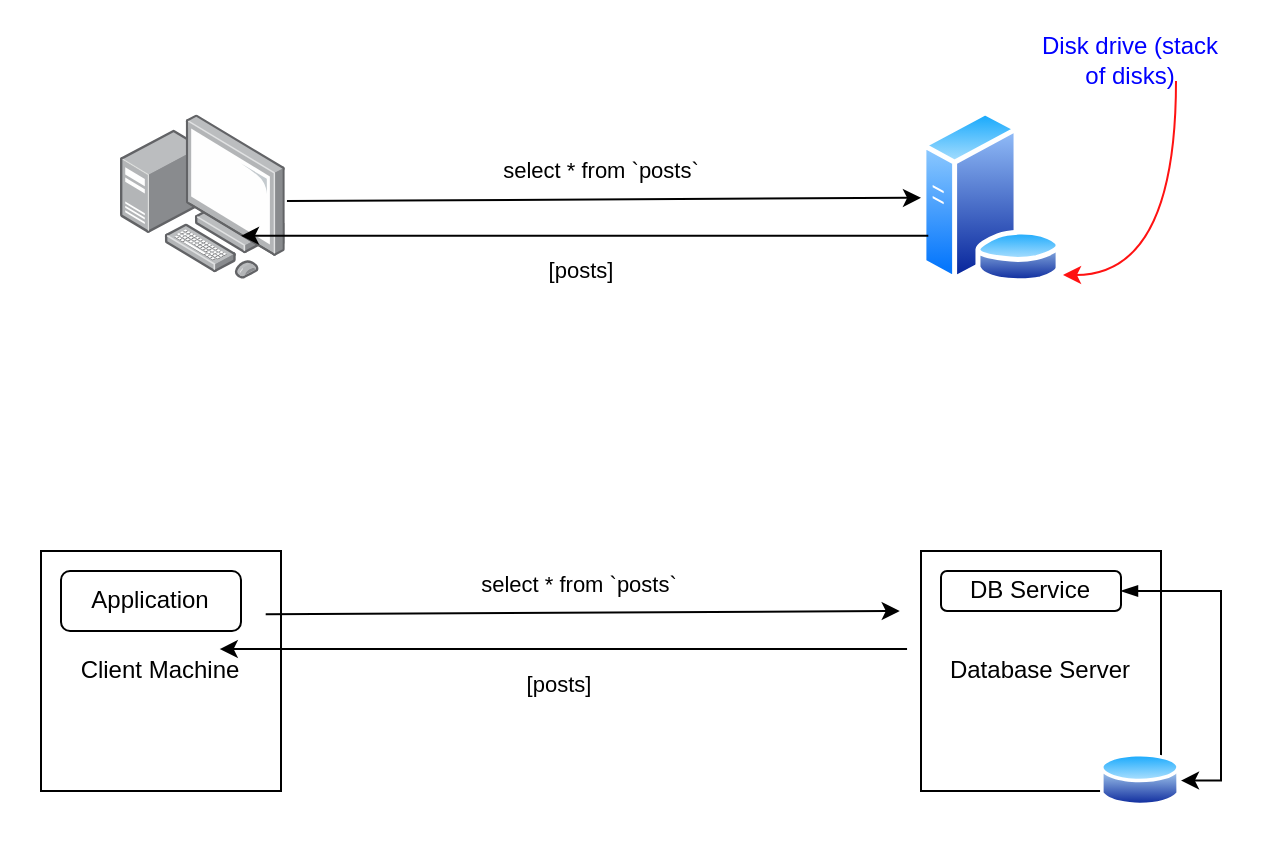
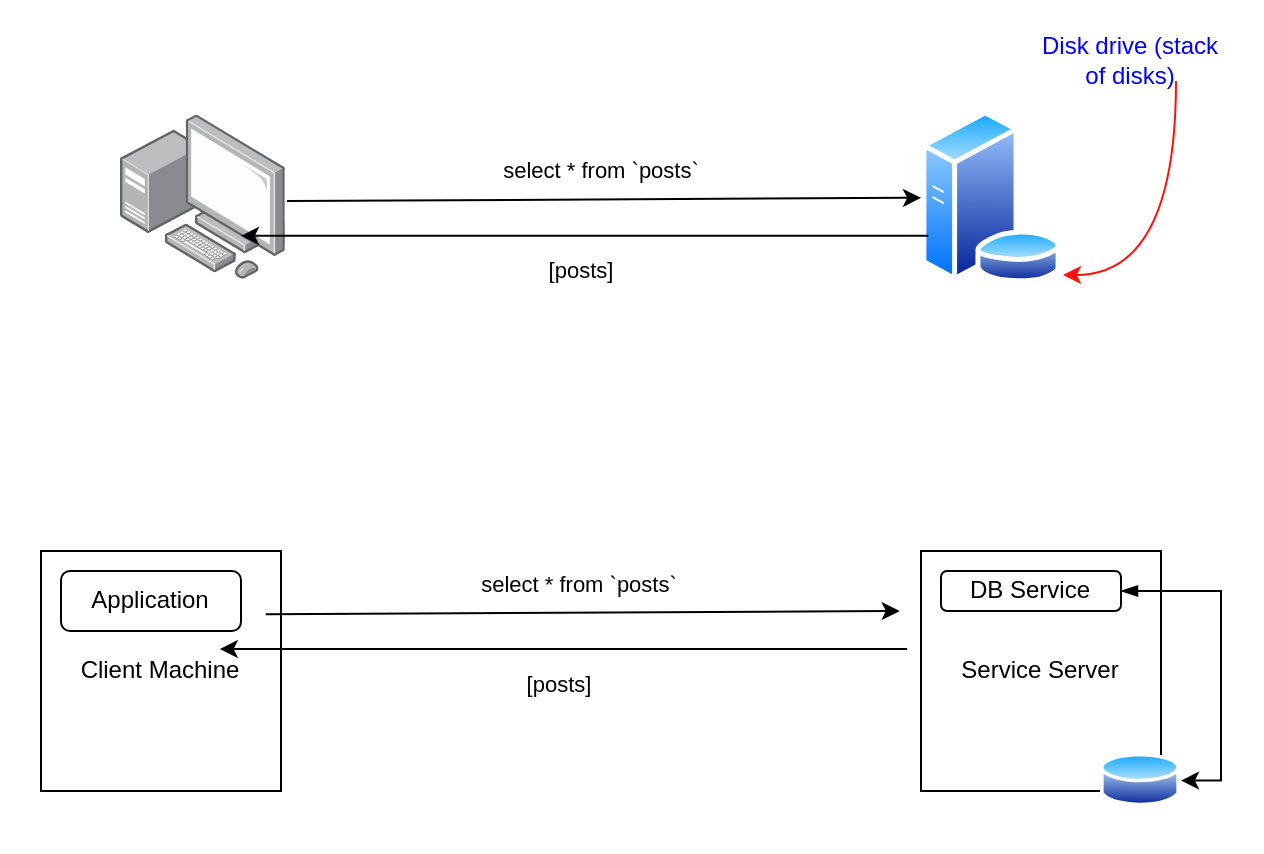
(1041, 671) -> (1041, 671)
